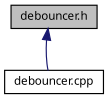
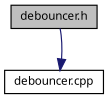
(46, 55) -> (62, 44)
